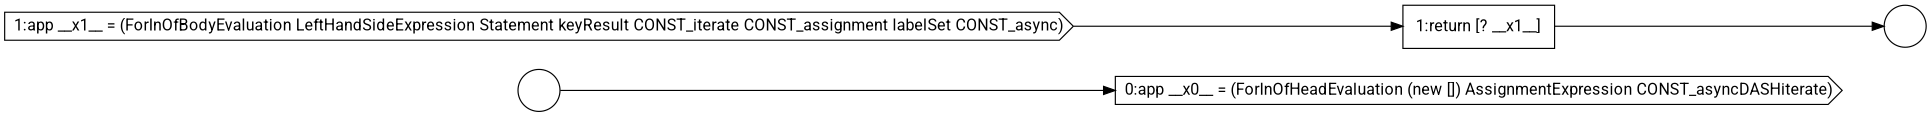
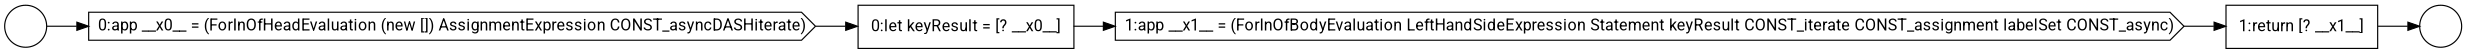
none -> (965, 26)
